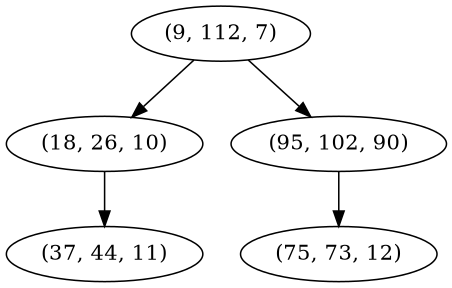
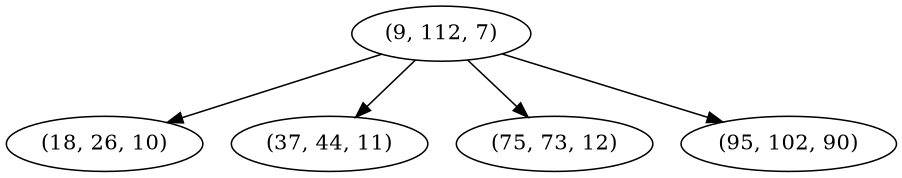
(105, 191) -> (391, 83)
(339, 191) -> (492, 83)
